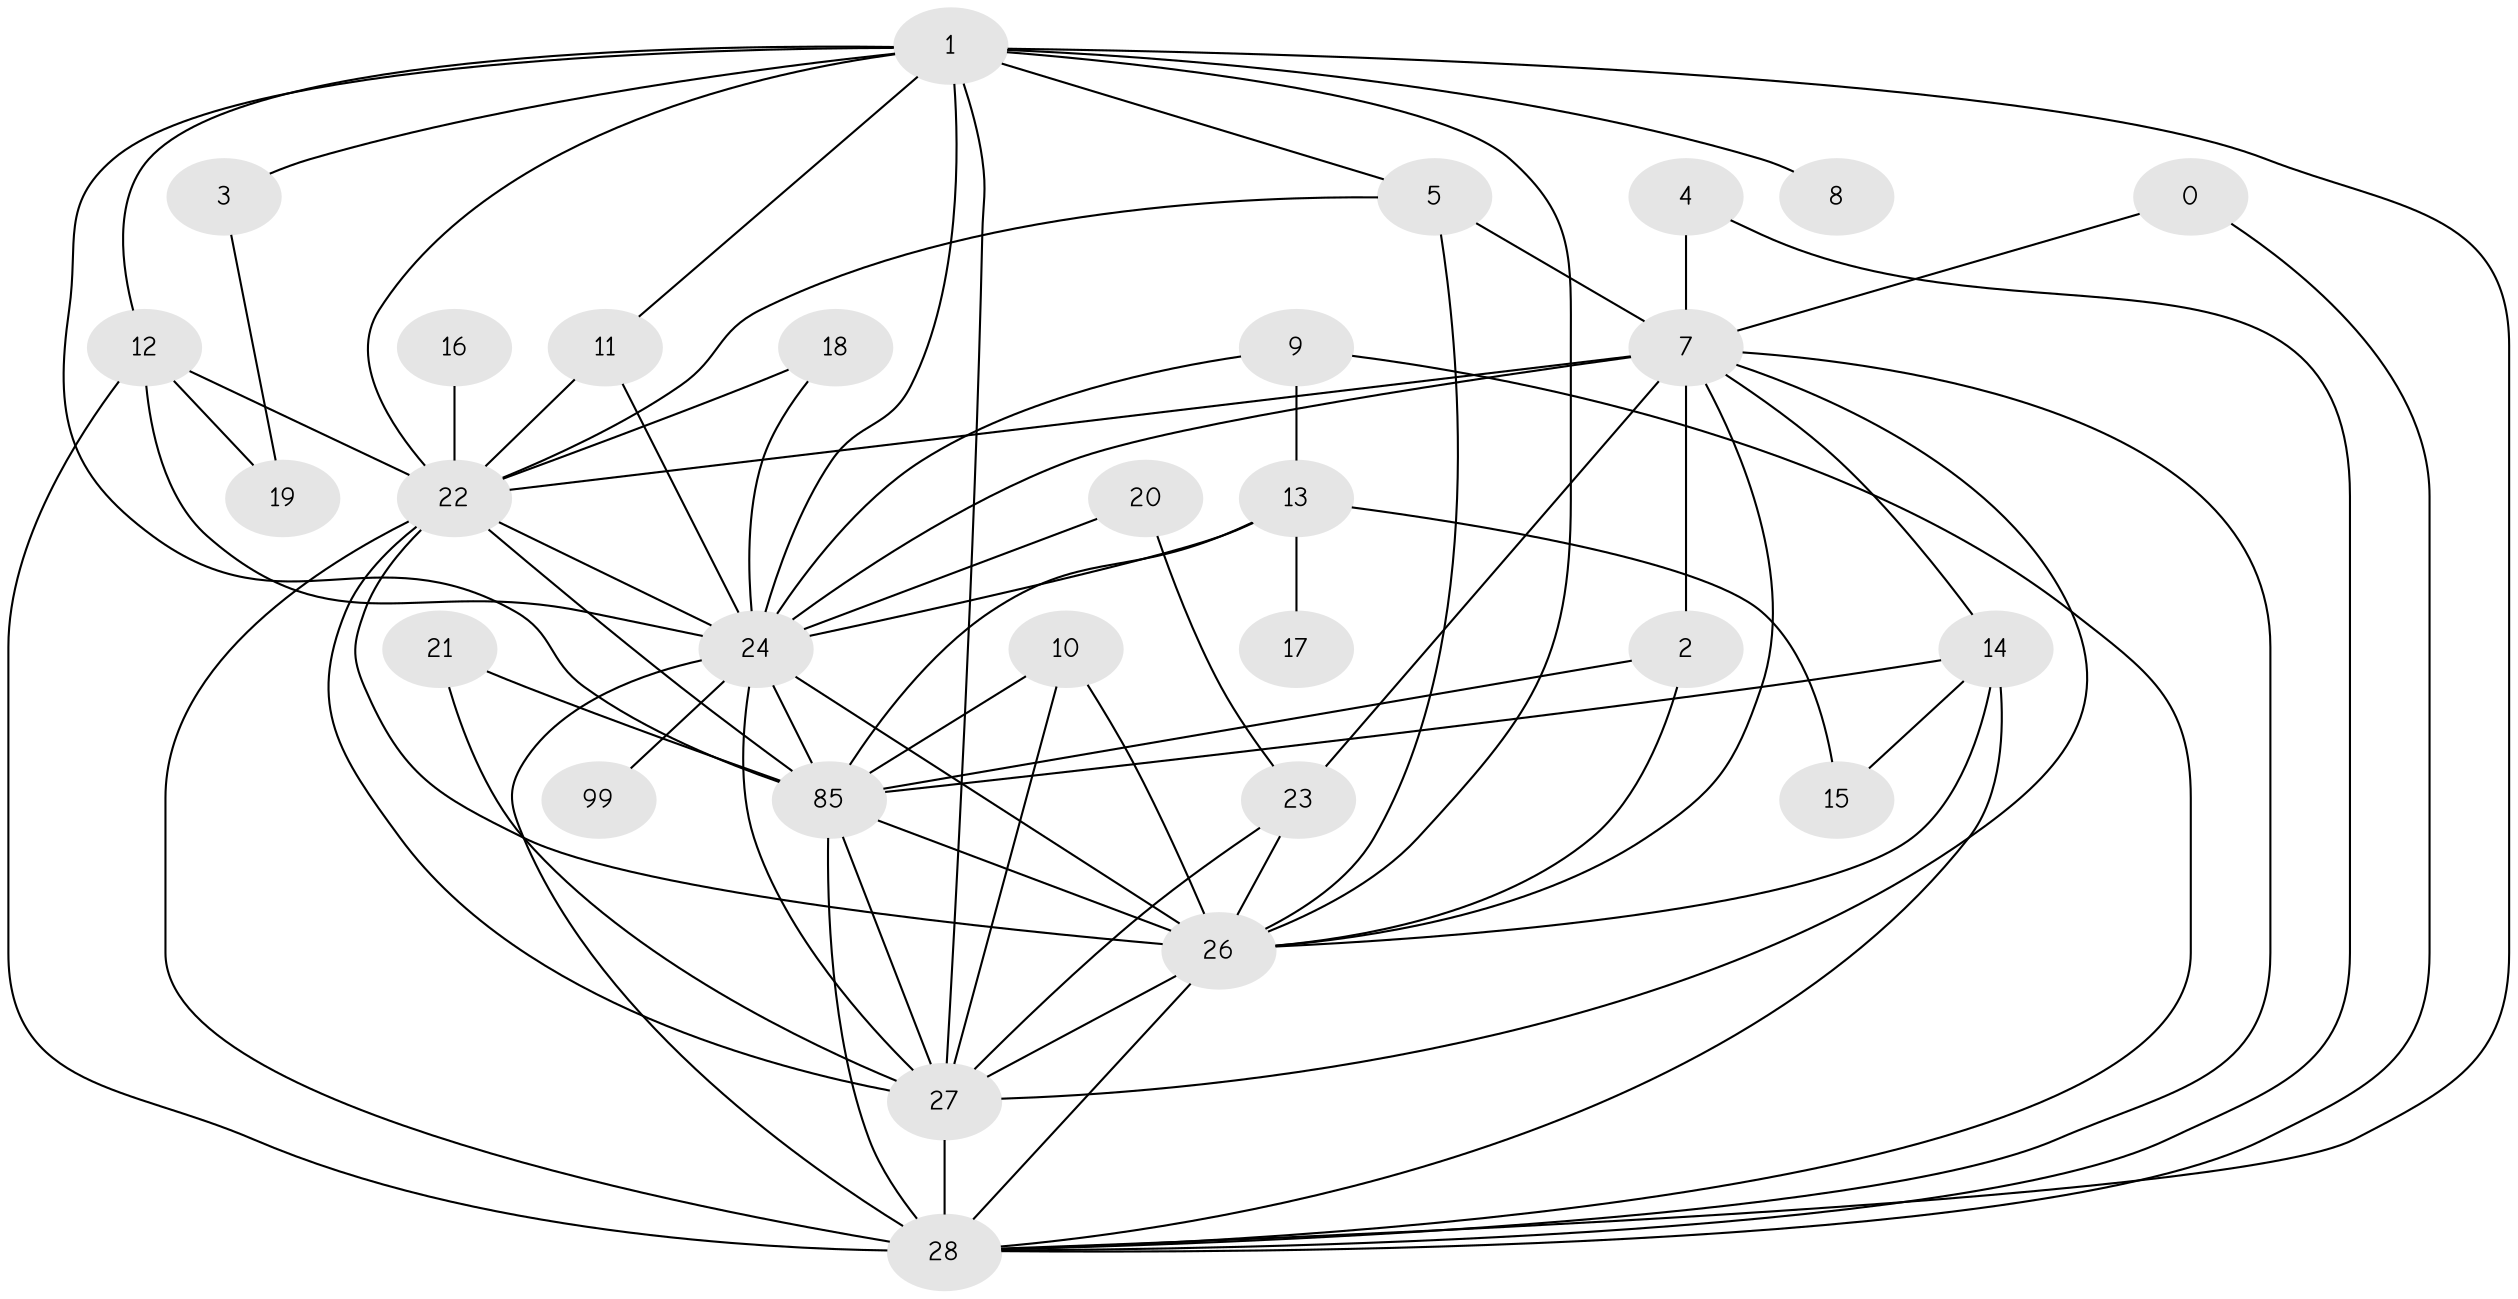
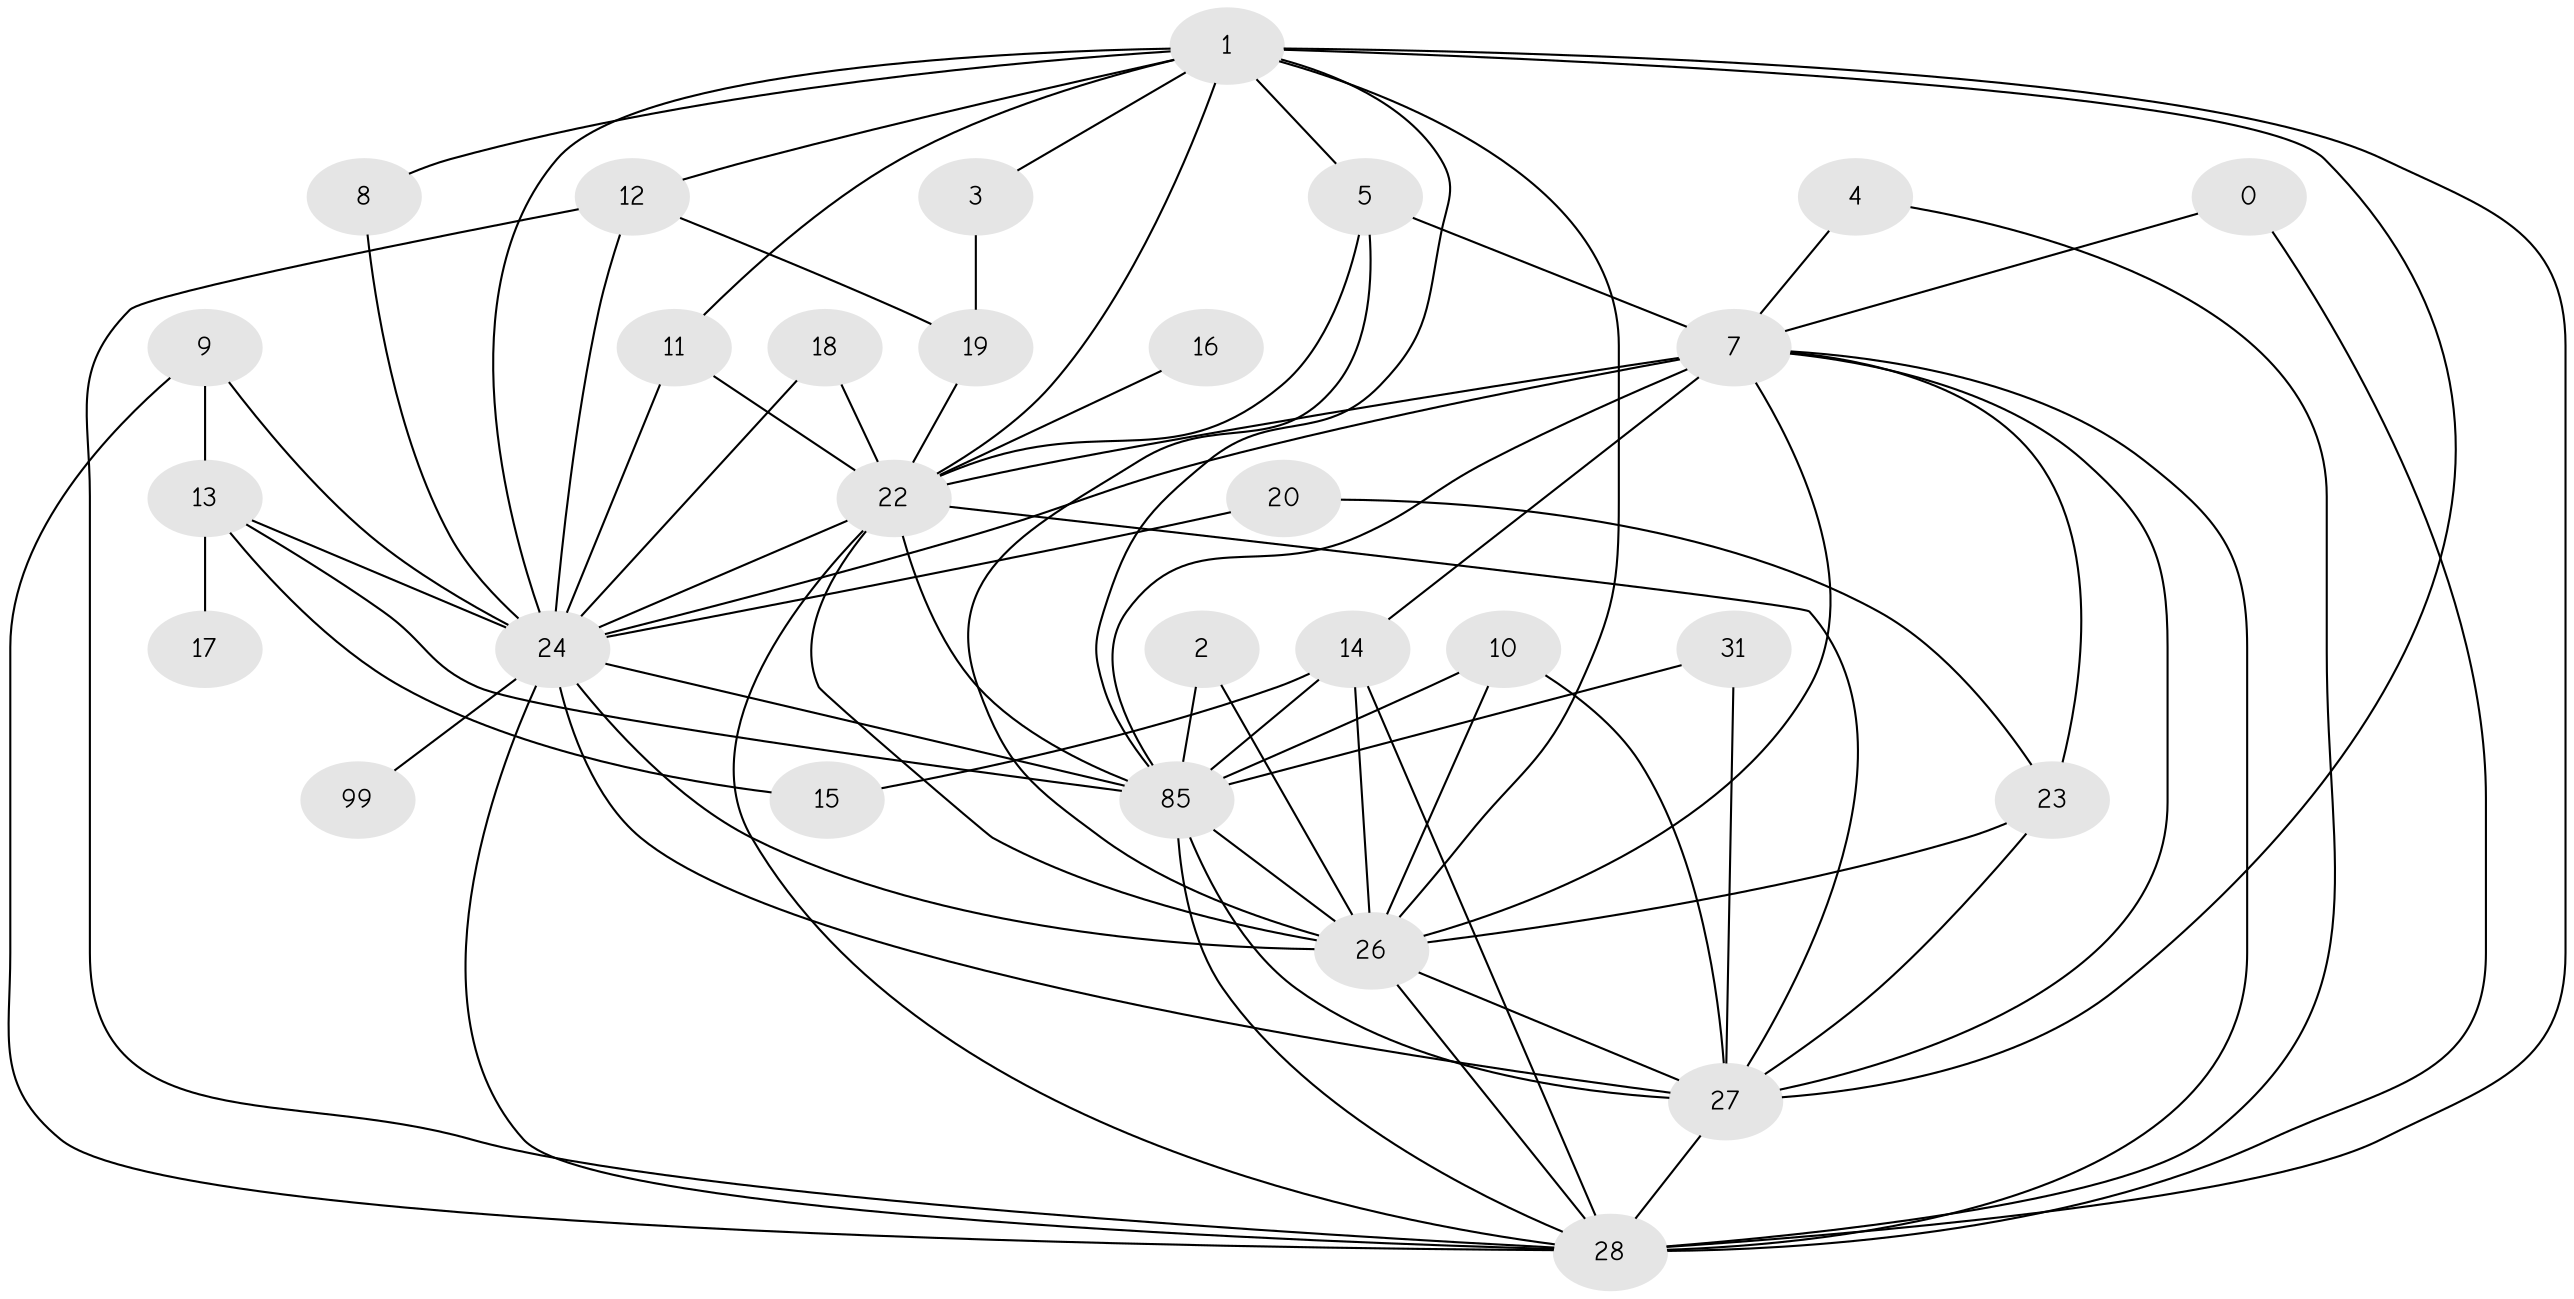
(299, 423) -> (935, 423)
none -> (410, 441)
(1686, 498) -> (1354, 538)
(440, 649) -> (1734, 649)
